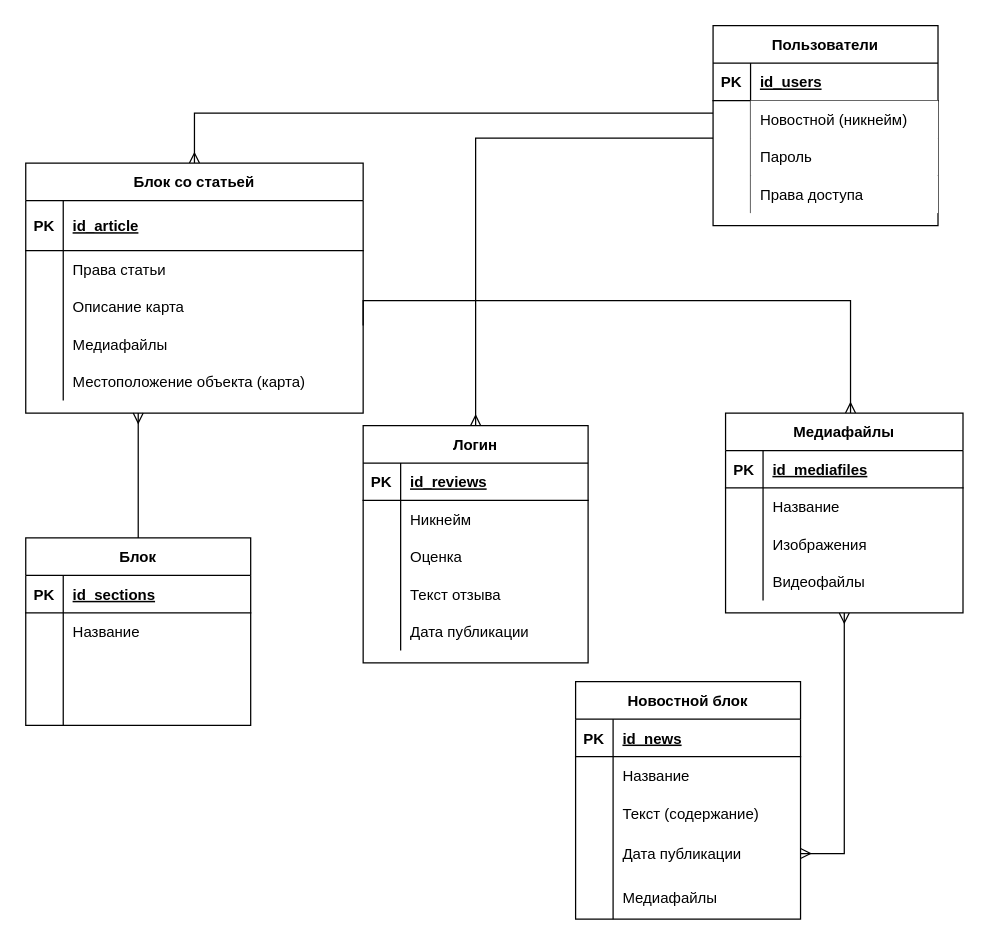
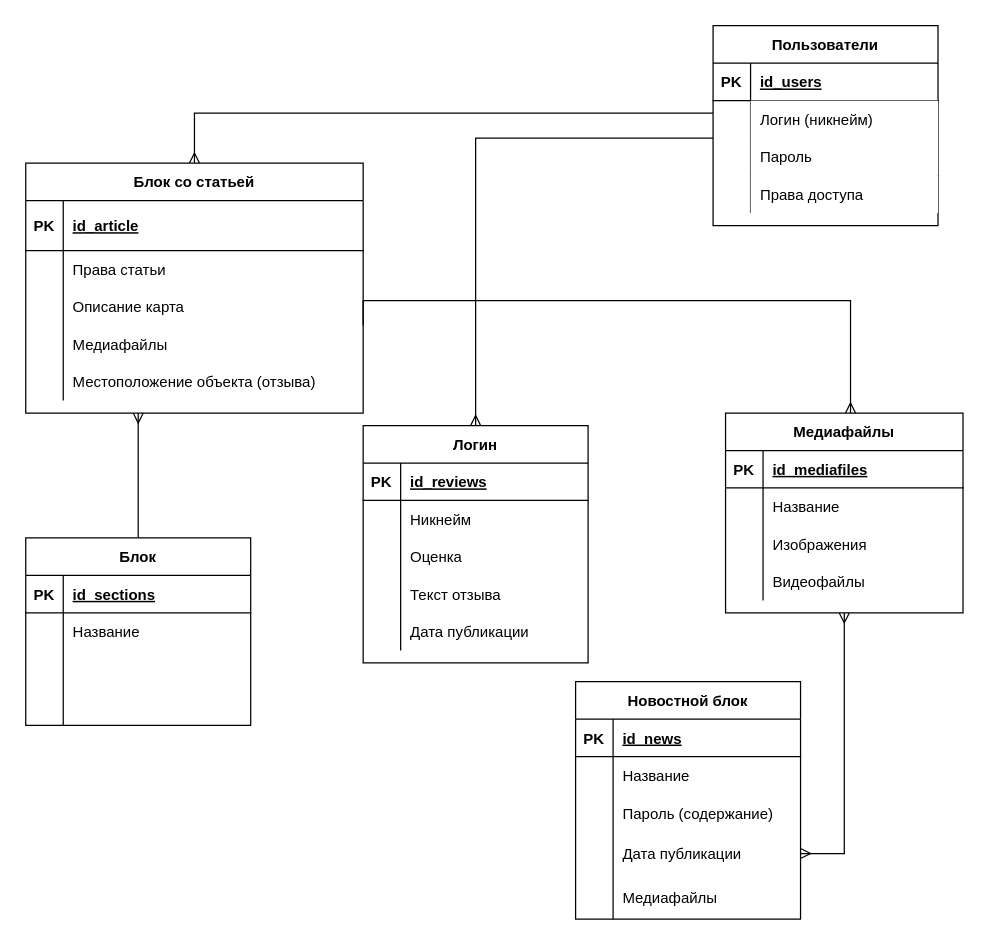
(838, 120) -> (821, 120)
(195, 383) -> (199, 383)
(696, 814) -> (700, 814)
